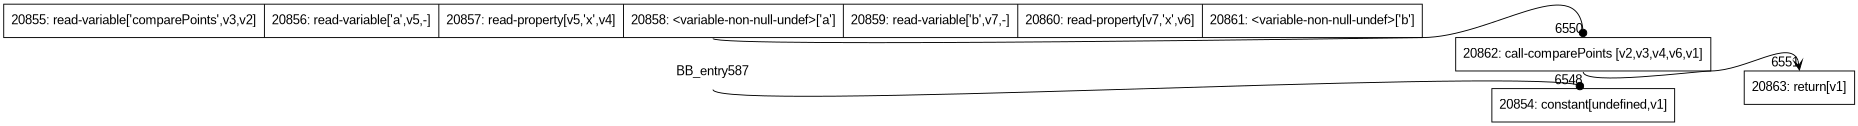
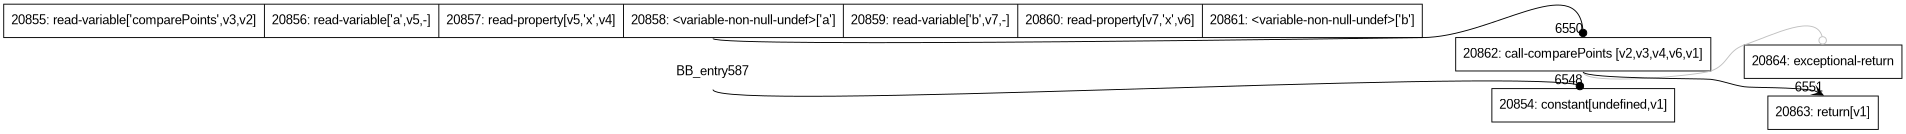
none -> (1823, 62)
